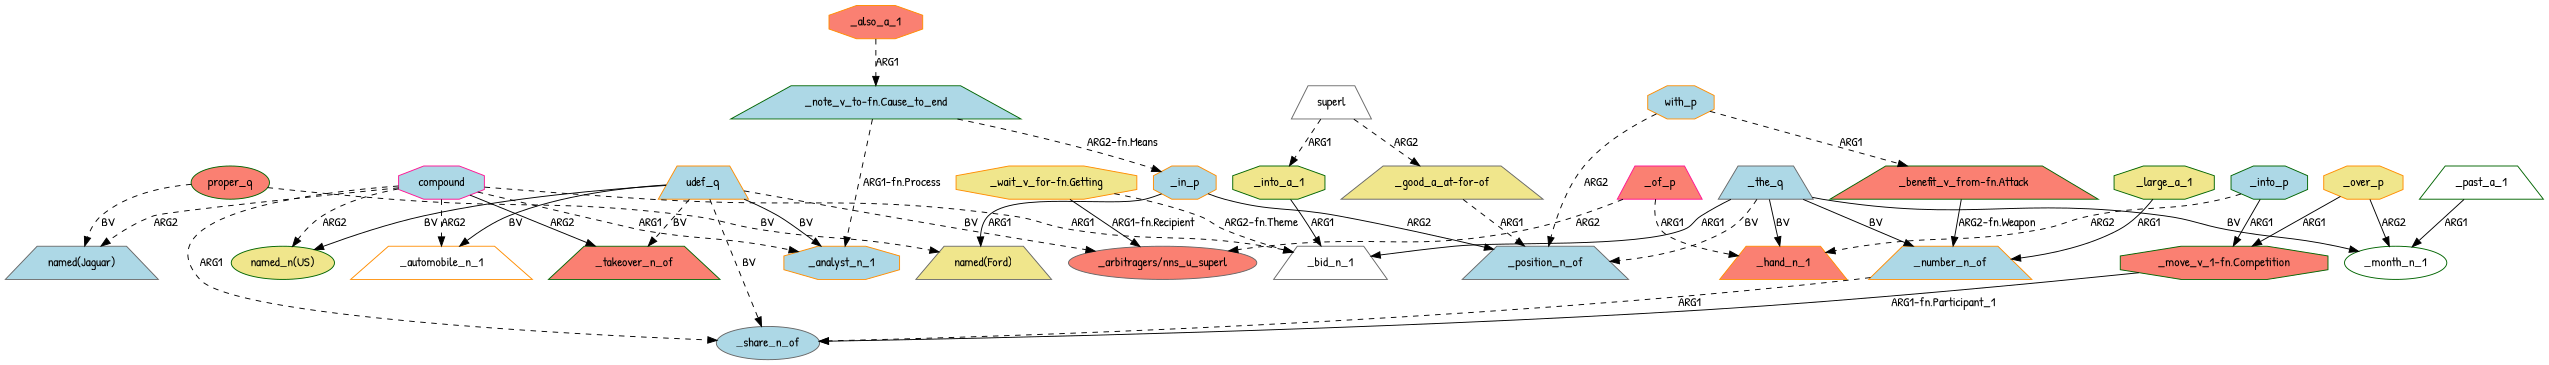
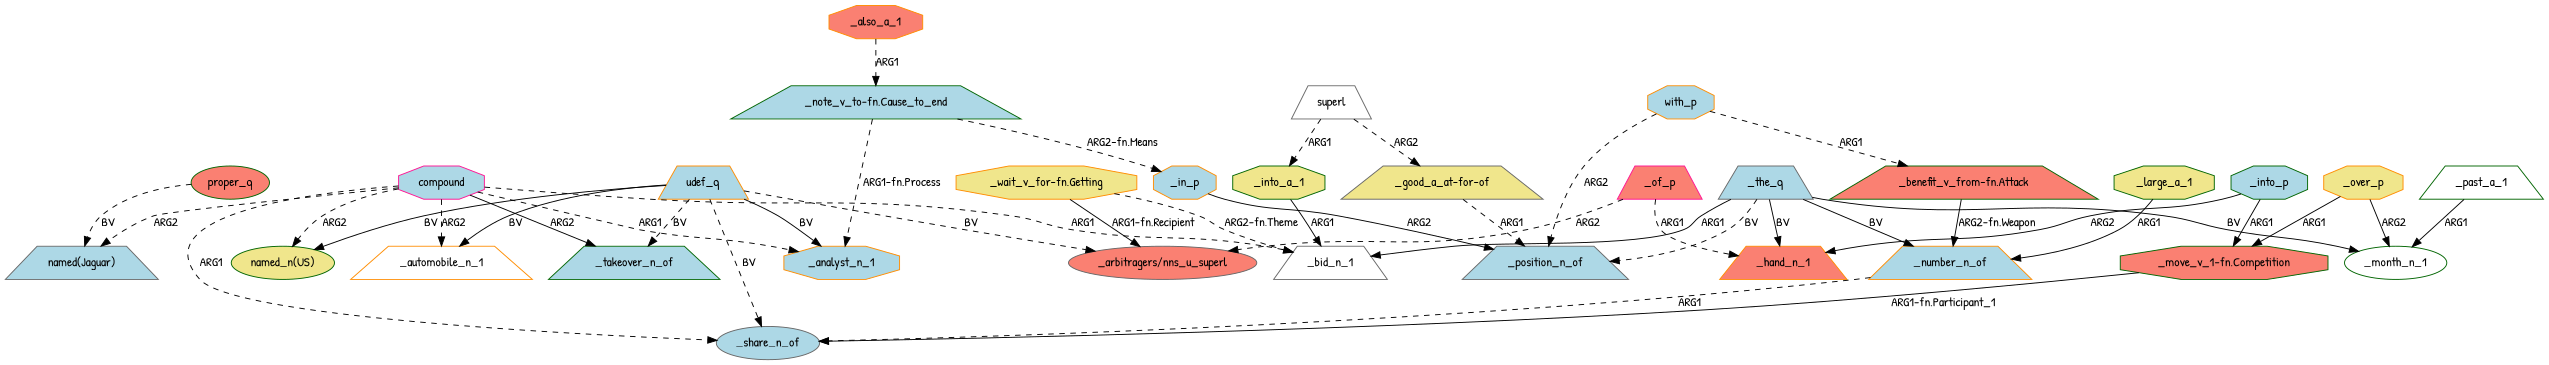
(2039, 230) -> (2039, 230)
(634, 263) -> (634, 263)
(984, 263) -> none
